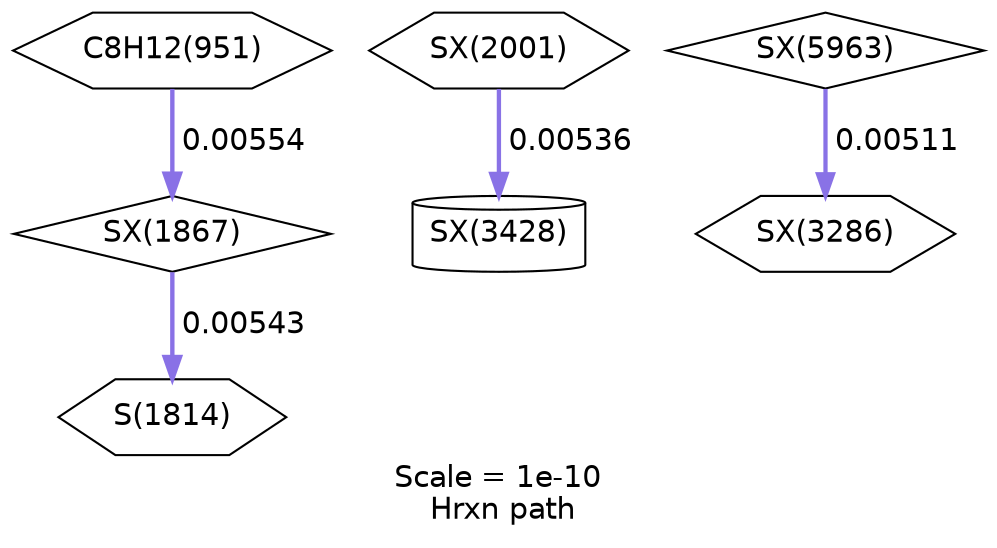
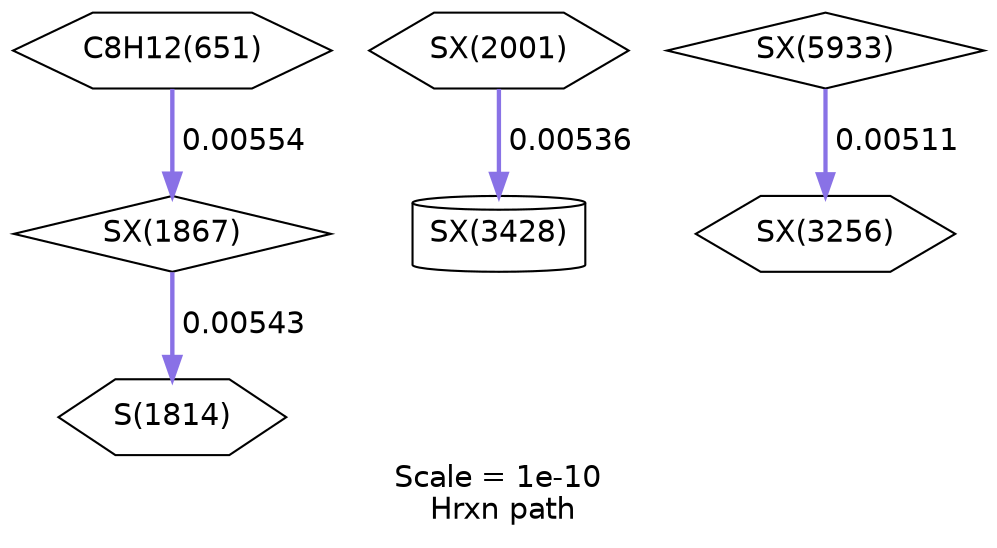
(172, 51) -> (172, 51)
(826, 51) -> (826, 51)
(826, 234) -> (826, 234)
